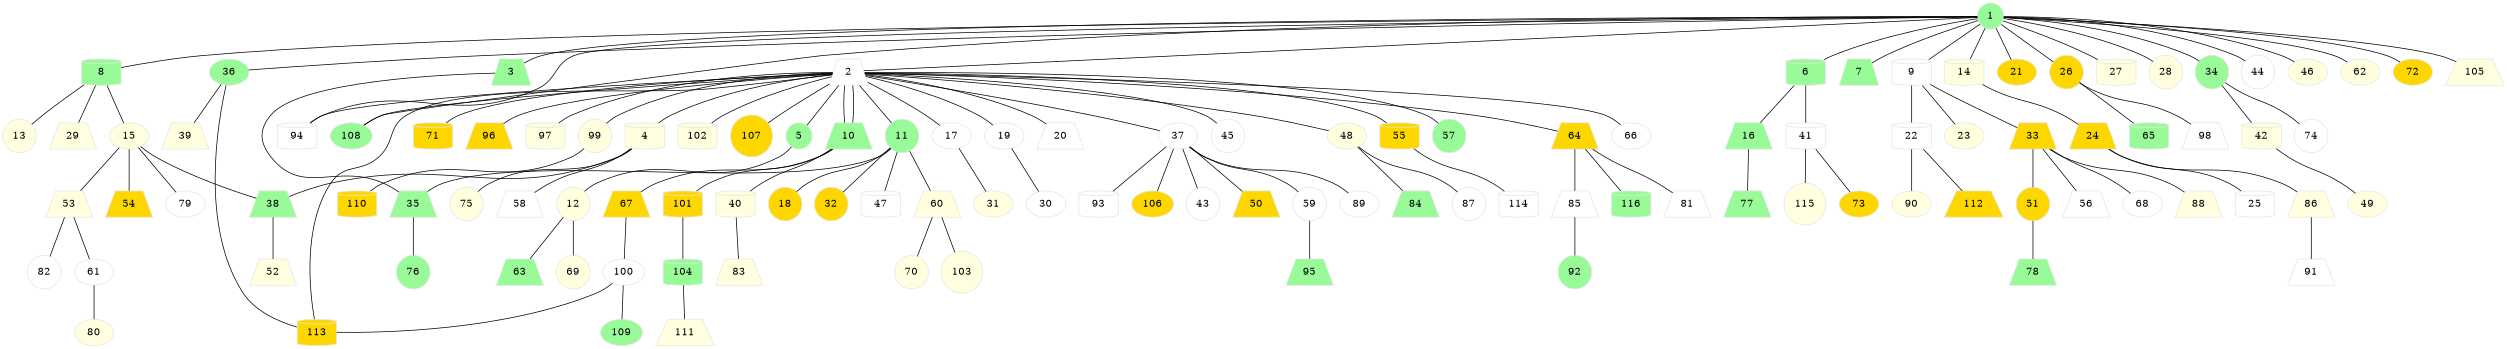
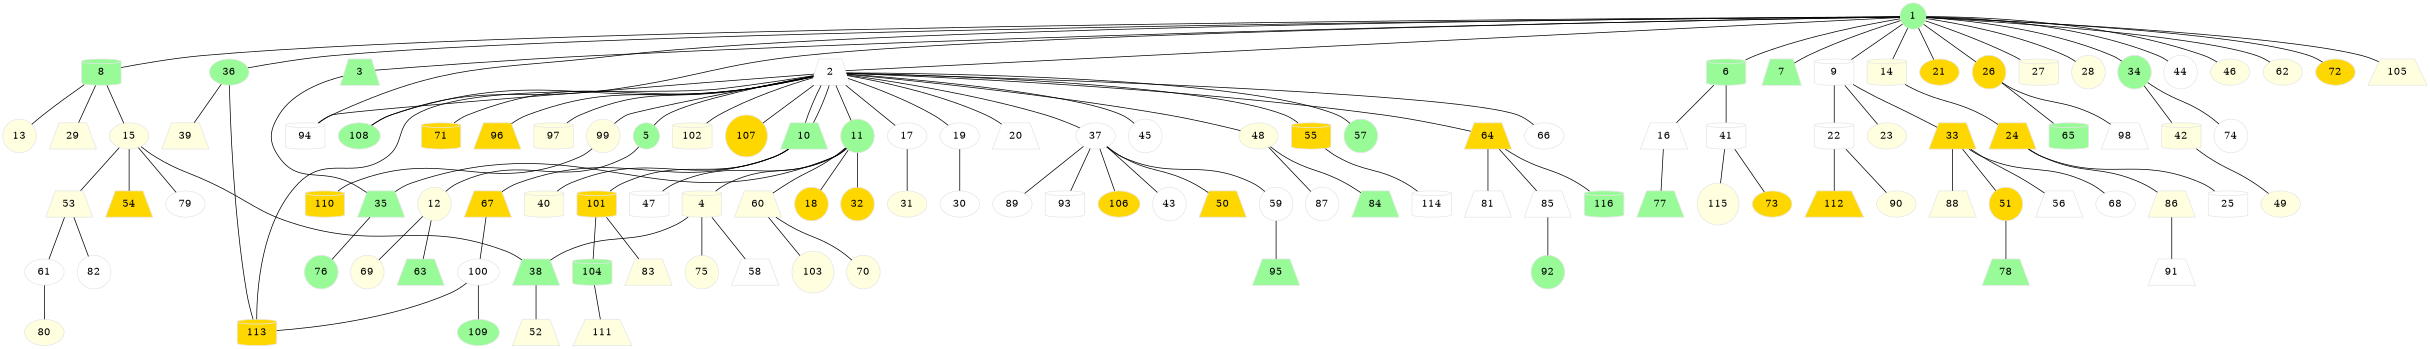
(743, 90) -> (781, 170)
(1749, 136) -> (1664, 136)
(737, 238) -> (619, 234)
